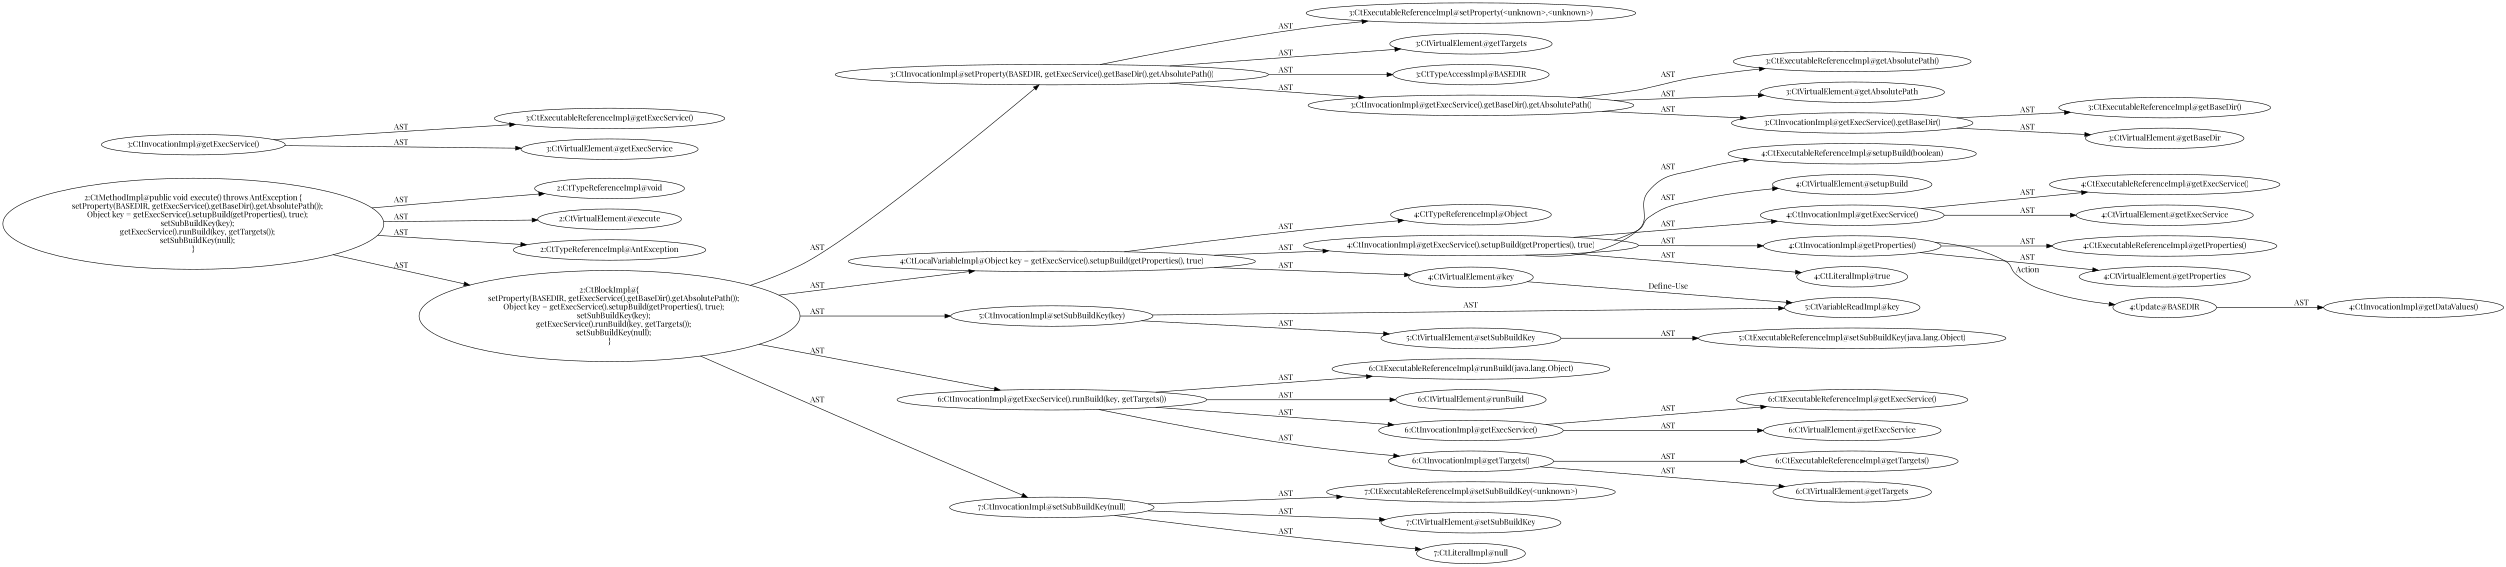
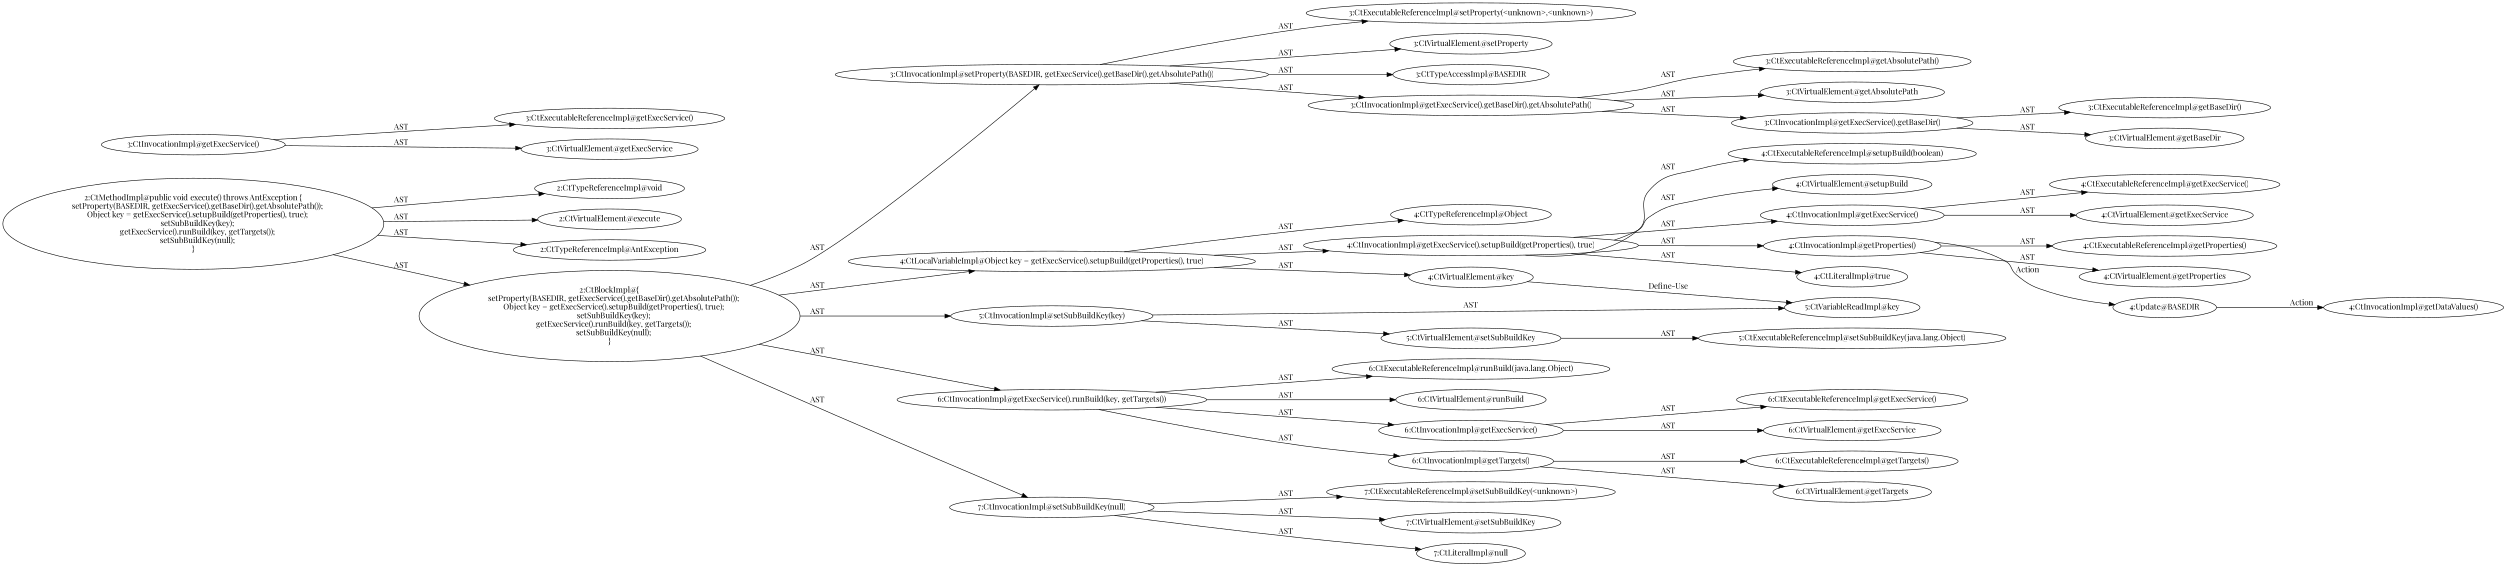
(1471, 44) -> (1471, 44)
(2302, 303) -> (2302, 303)
